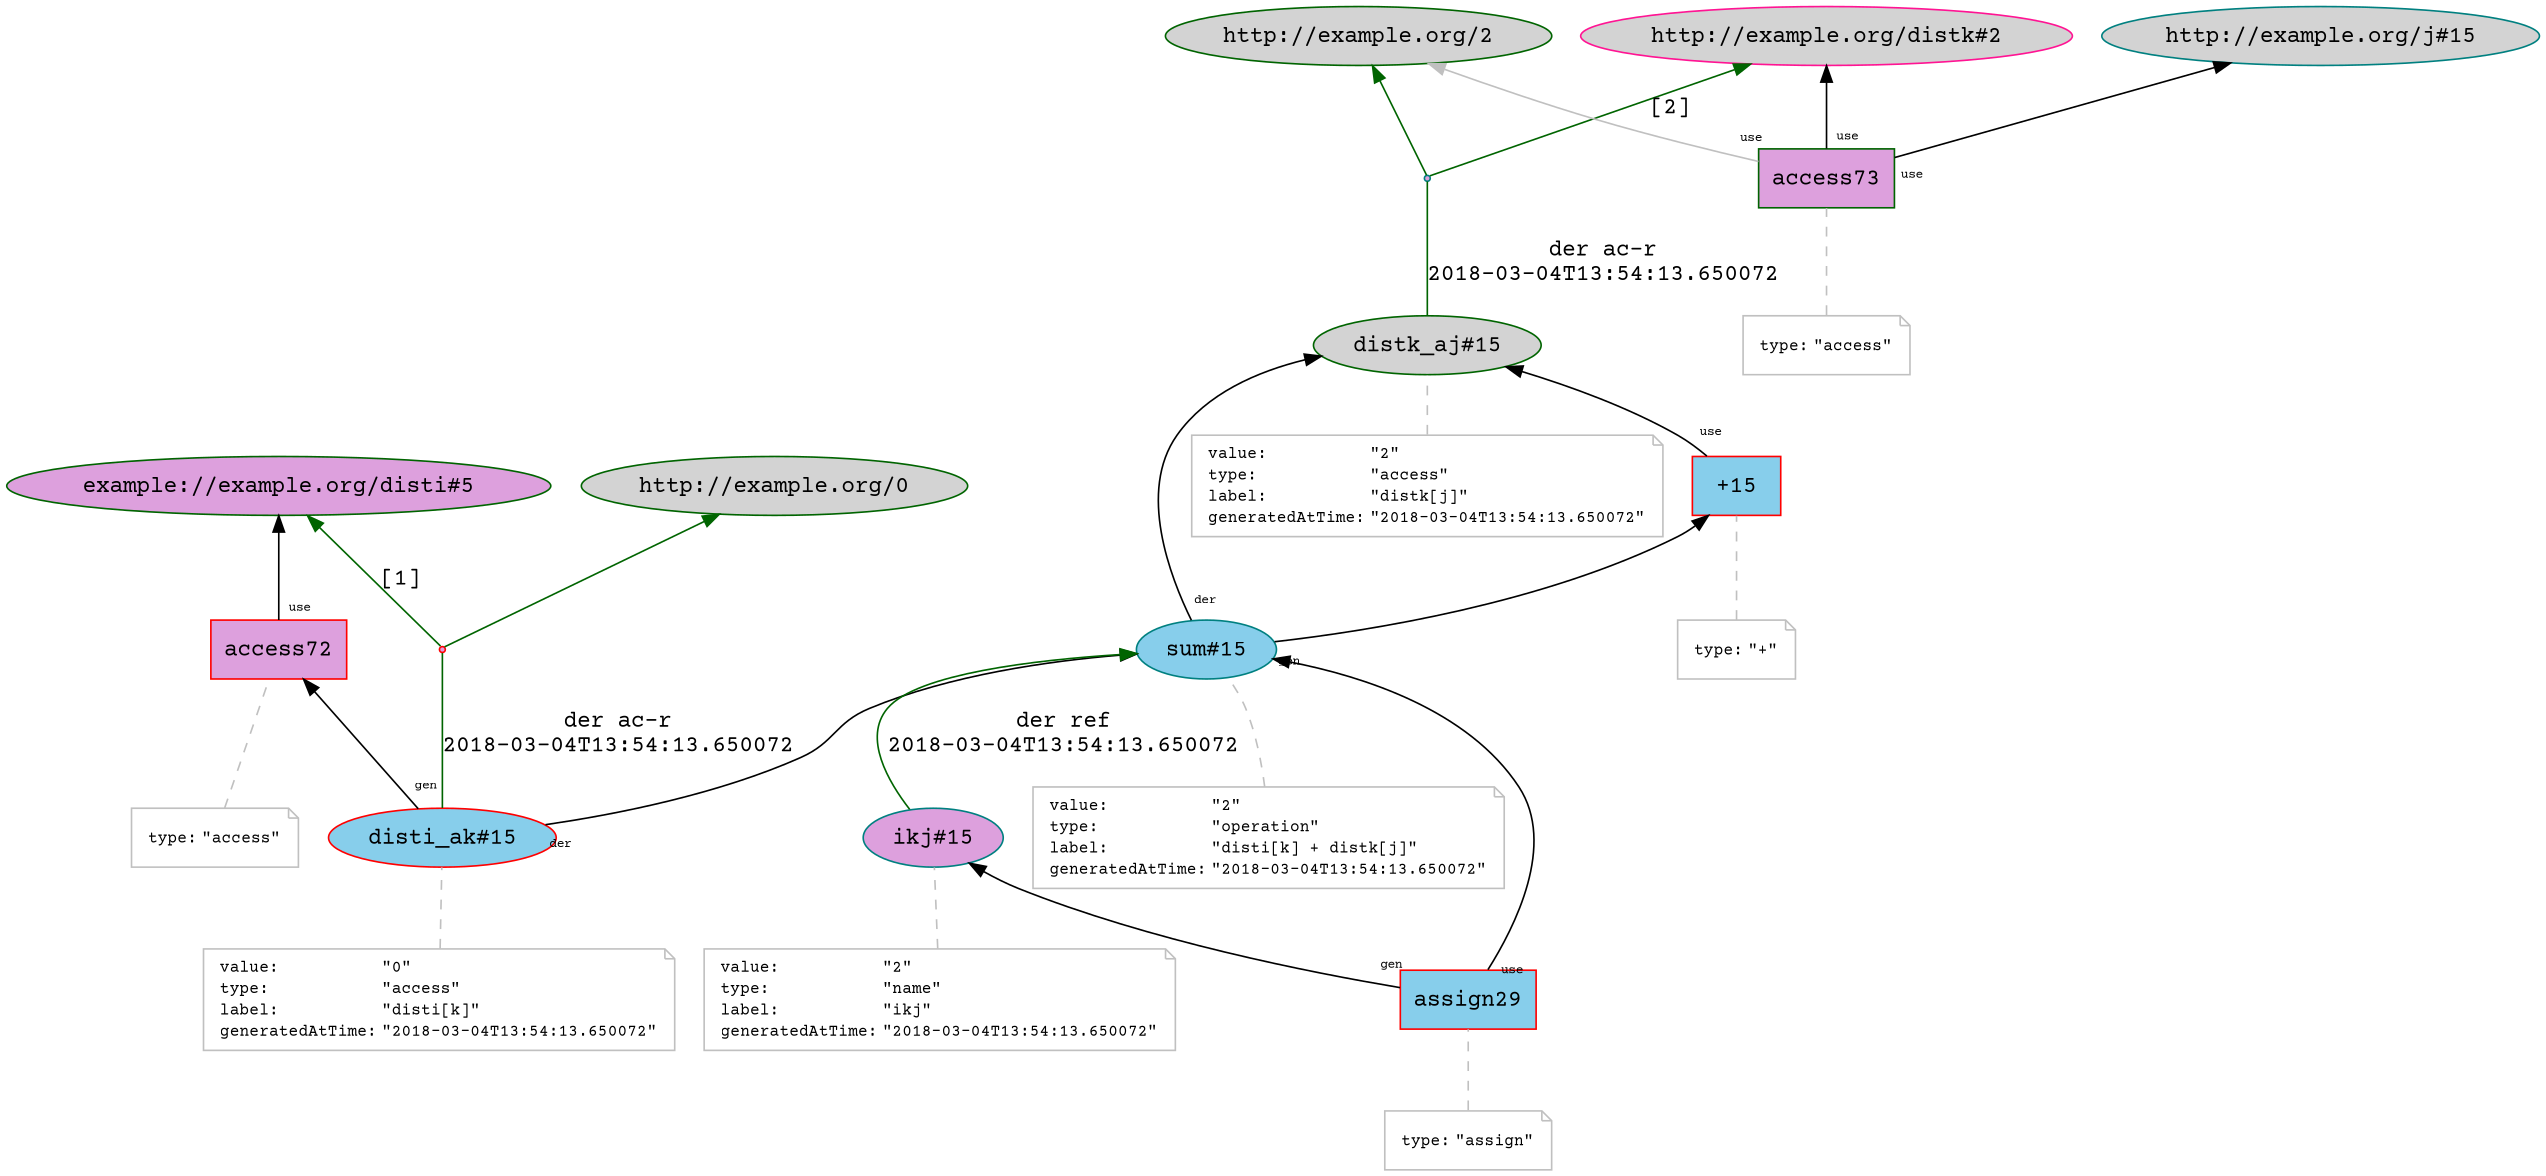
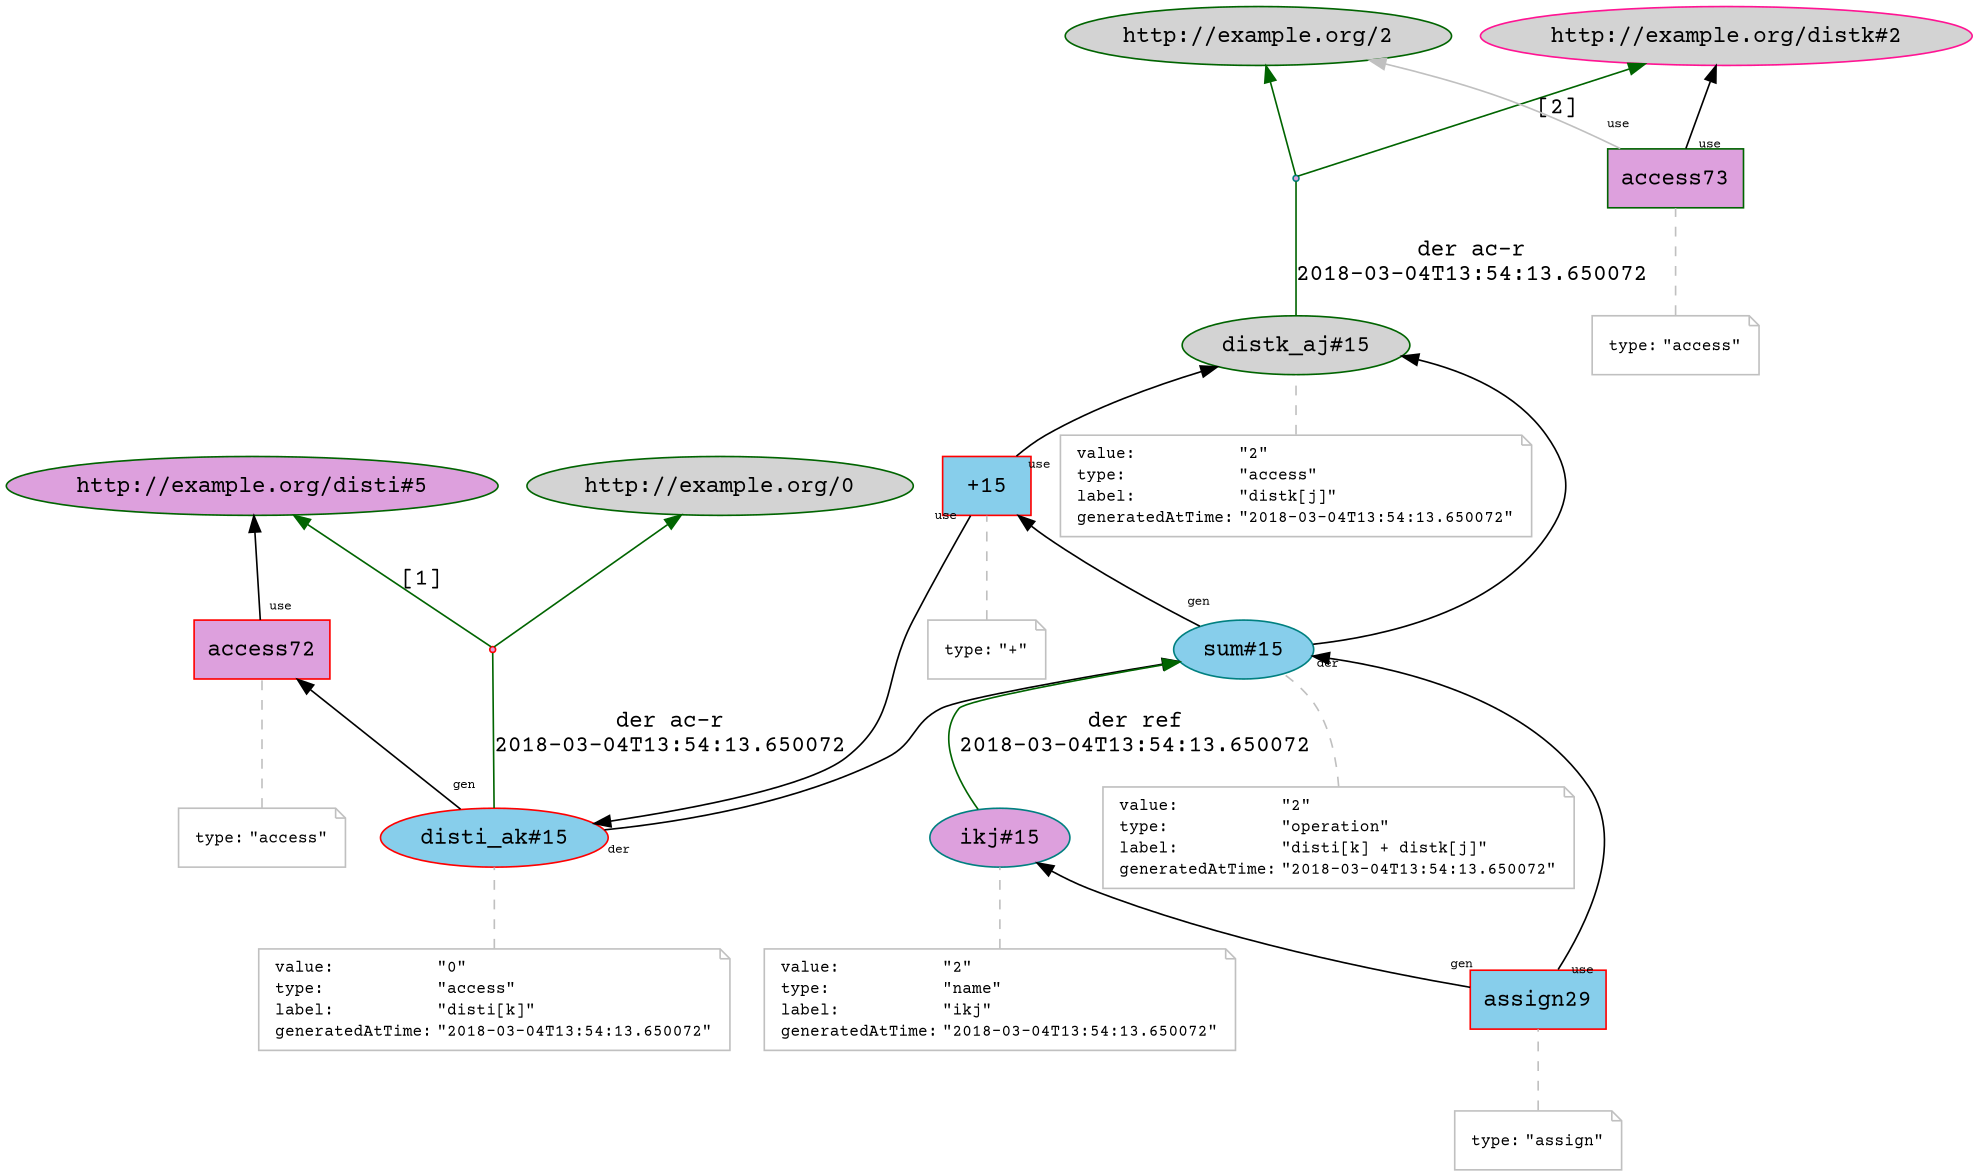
(2321, 36) -> none
(279, 486) -> (252, 486)
none -> (857, 747)
